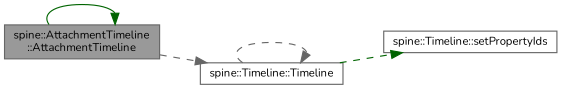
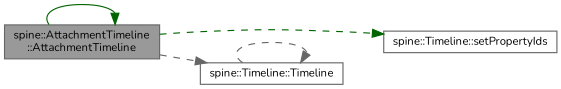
(365, 59) -> (266, 30)
